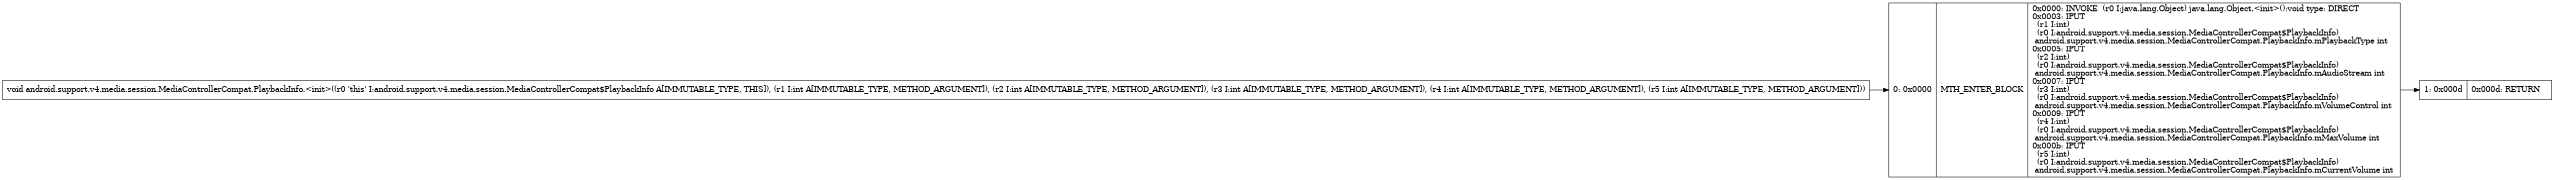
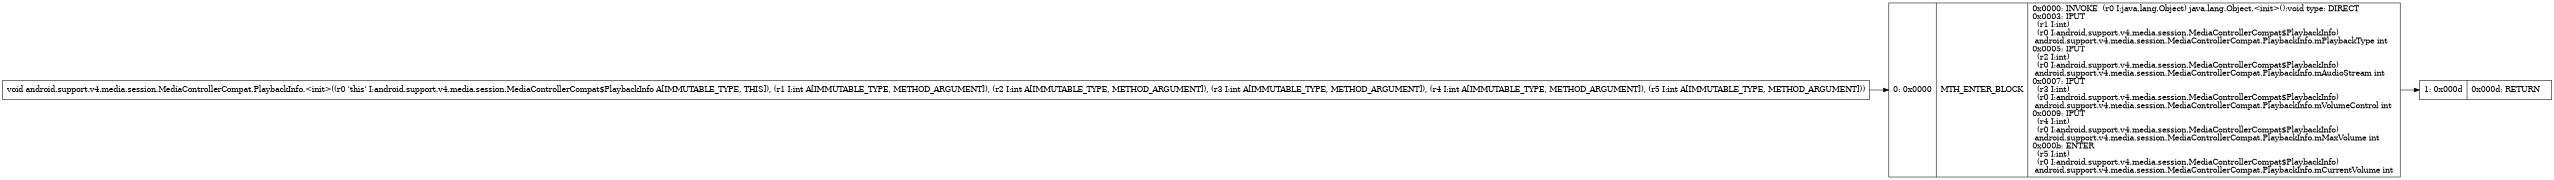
(2061, 146) -> (2066, 146)
